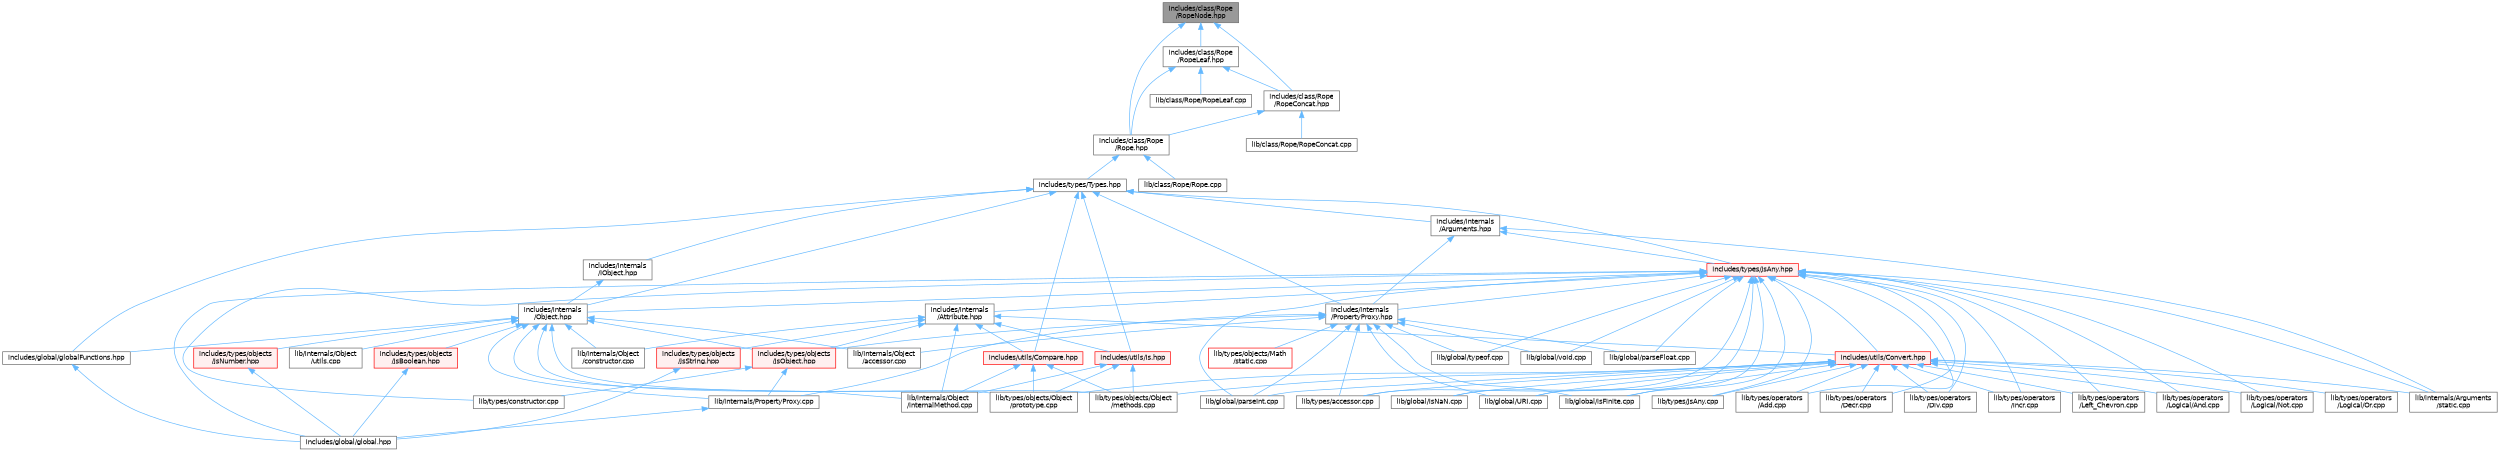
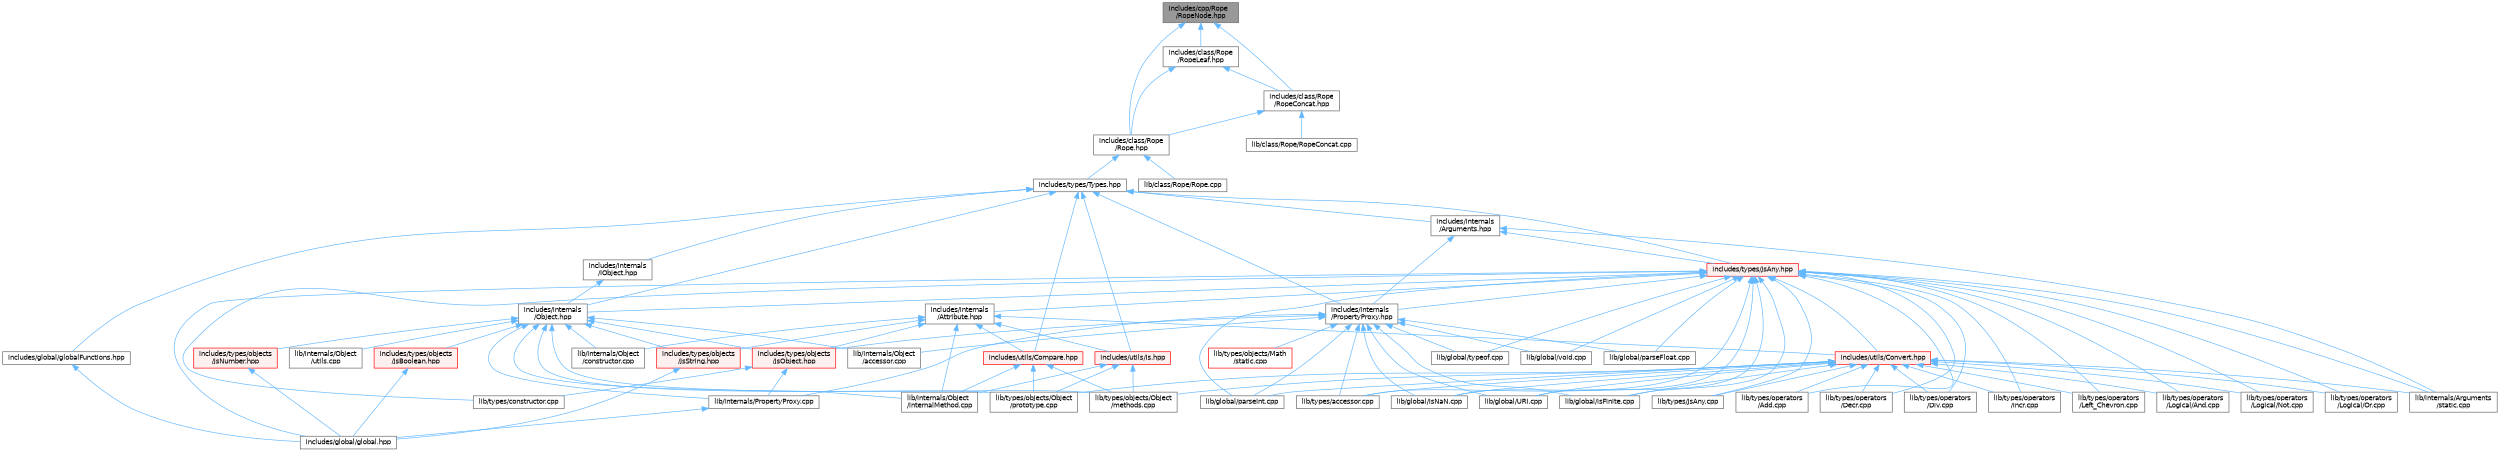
(1201, 13) -> (1201, 13)
(1201, 101) -> none
none -> (2079, 304)
(321, 335) -> (629, 337)
none -> (1379, 369)
